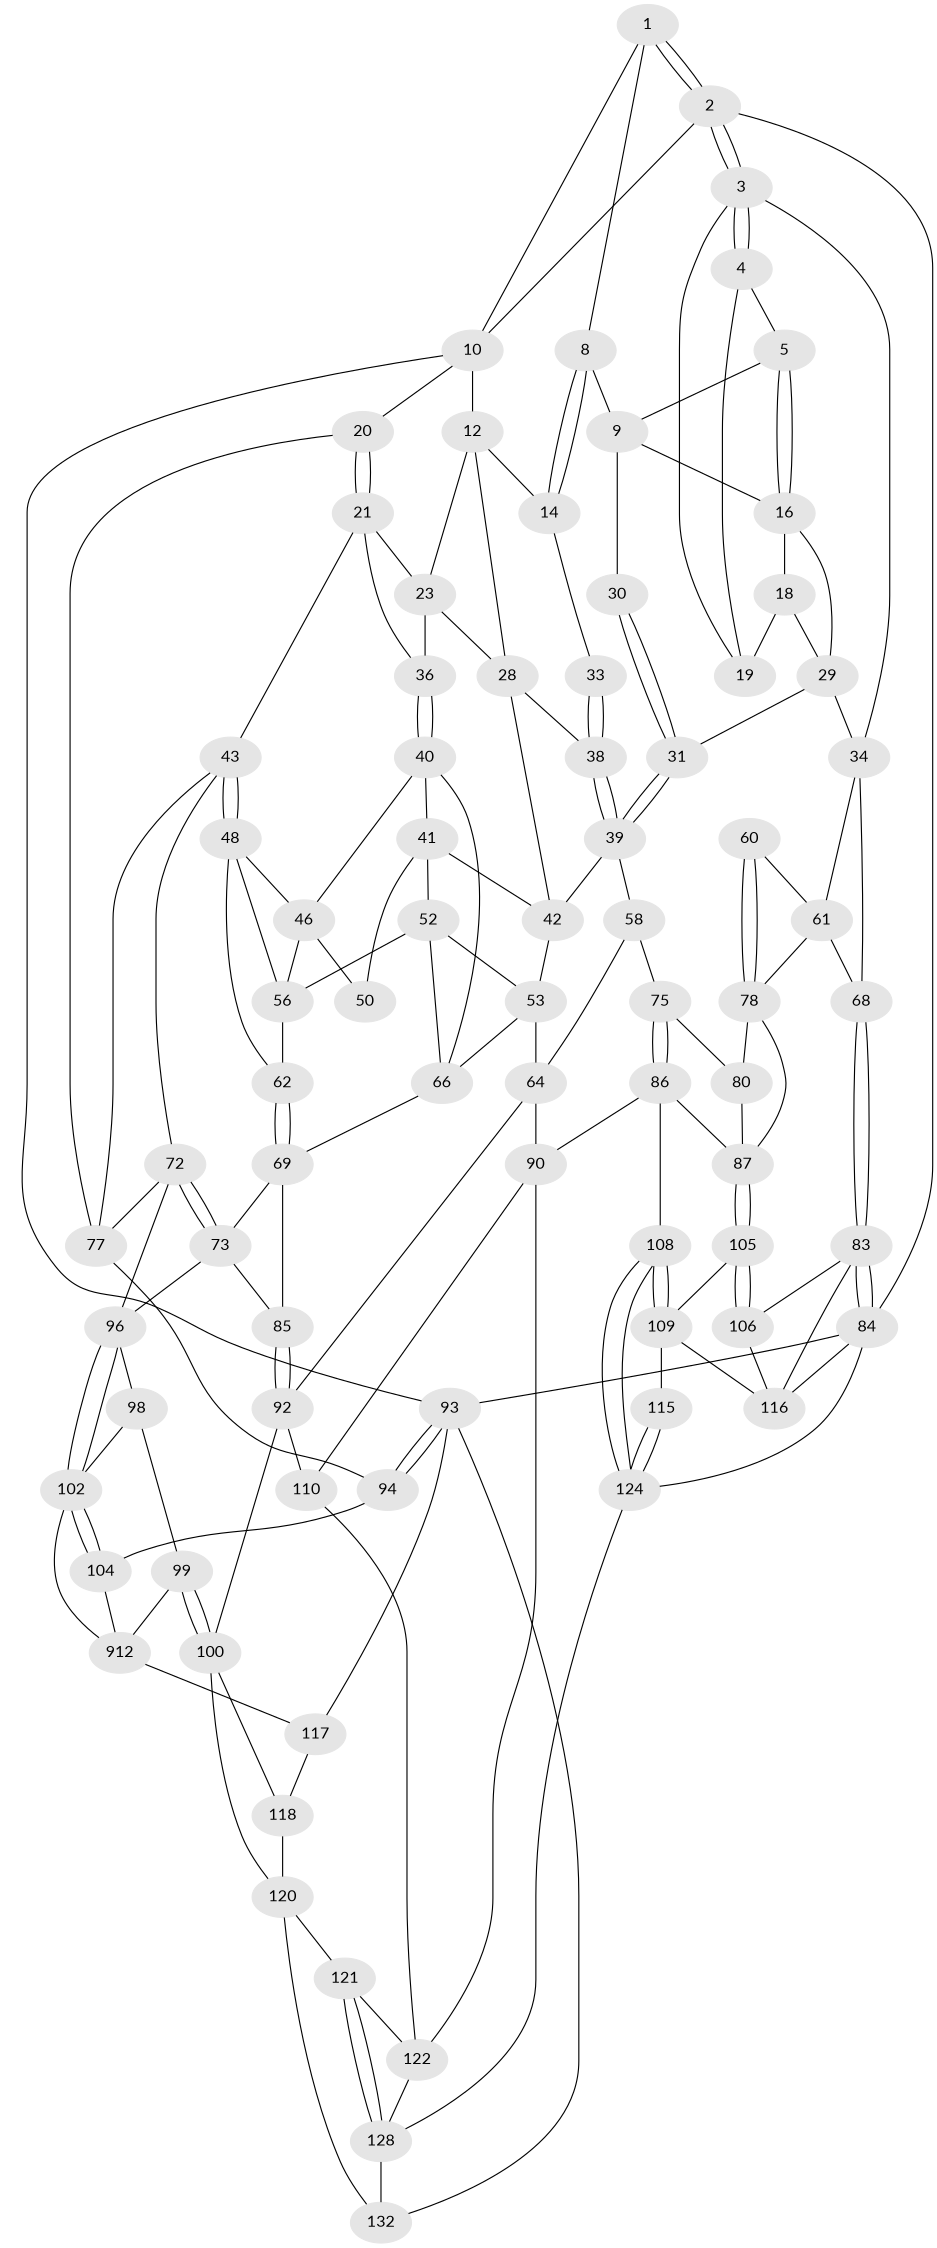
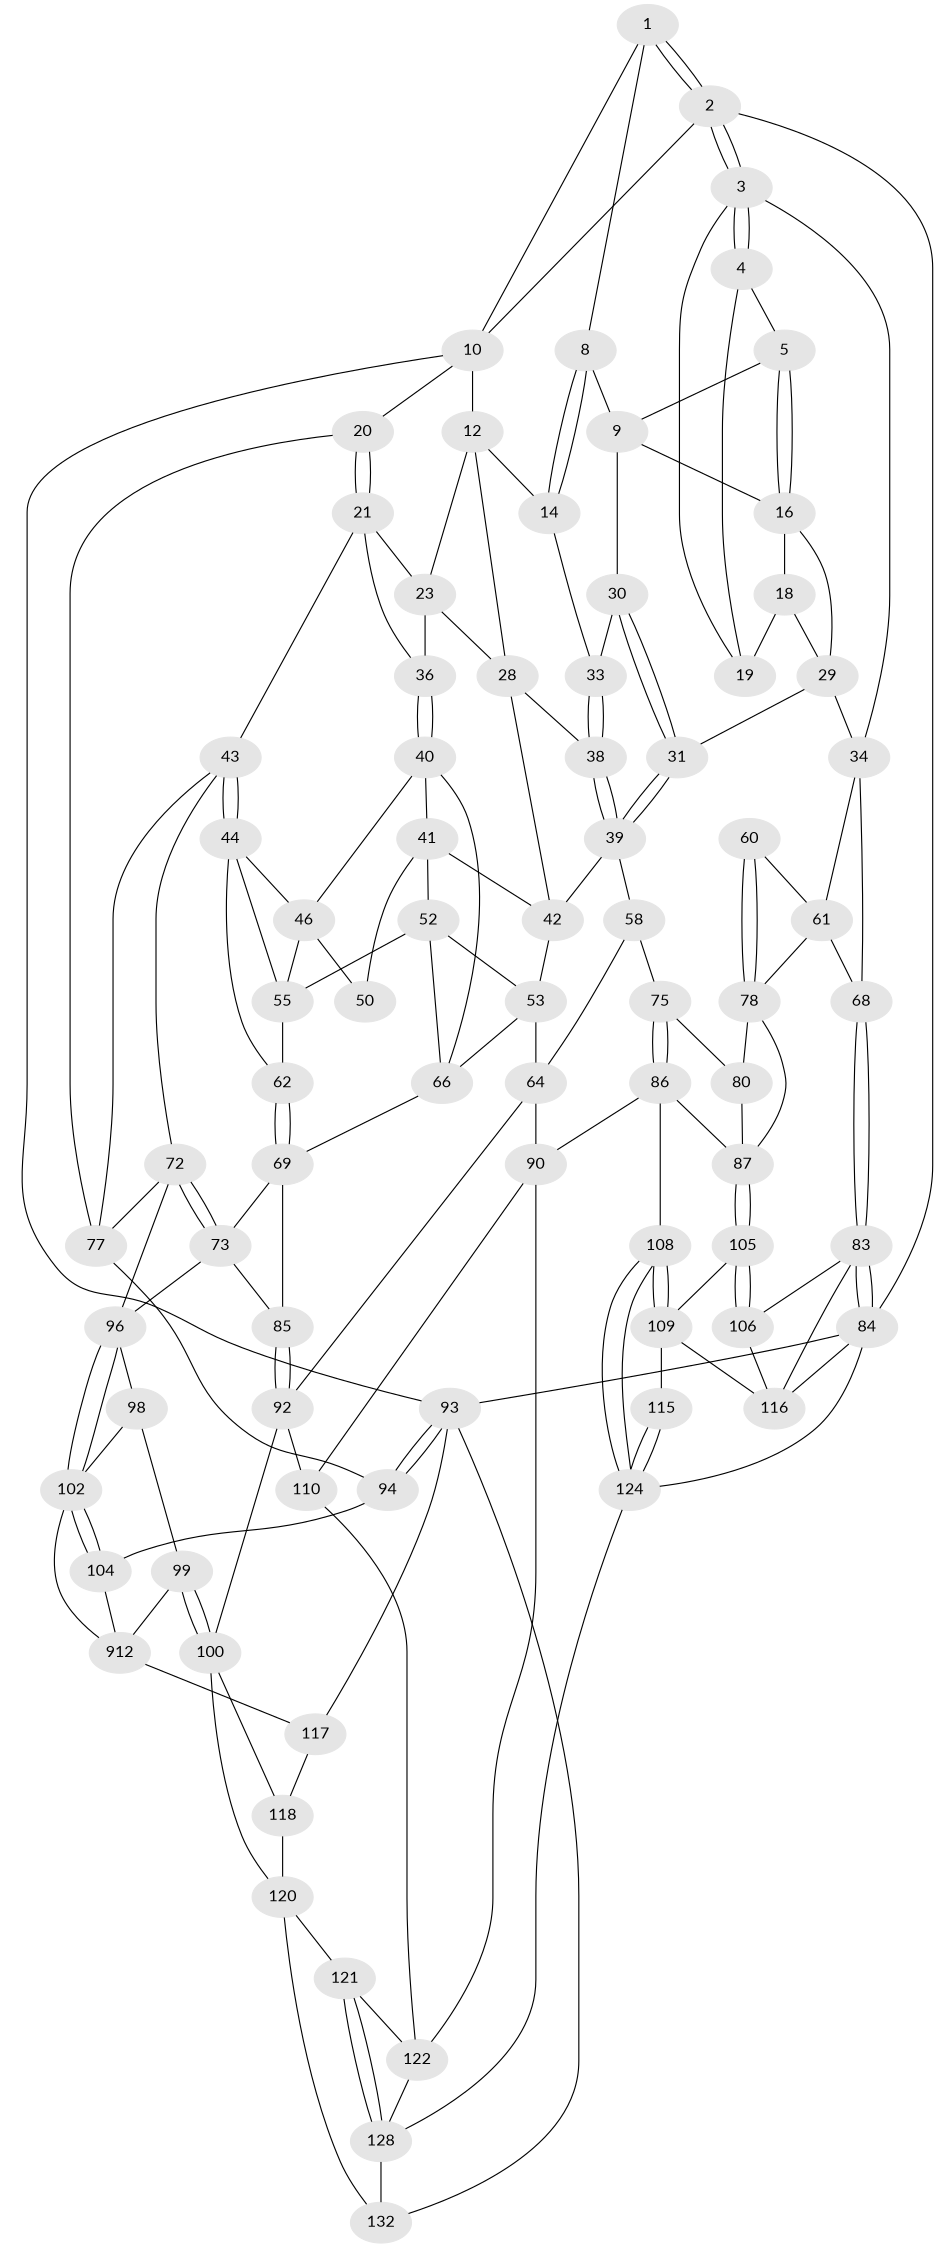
none -> (607, 635)
(231, 839) -> (231, 839)
(283, 1002) -> (283, 1002)
